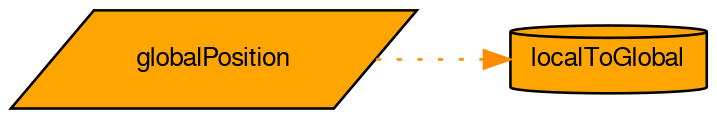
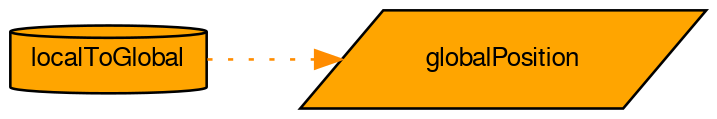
(430, 59) -> (261, 59)
